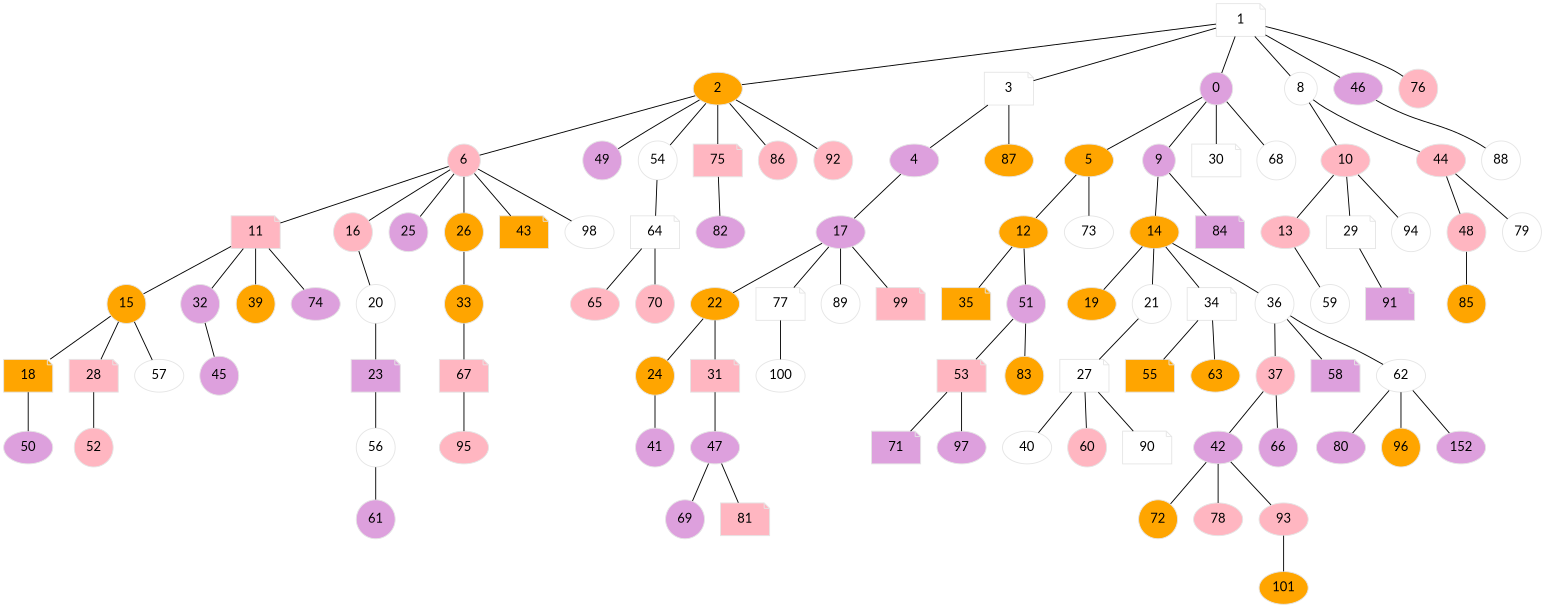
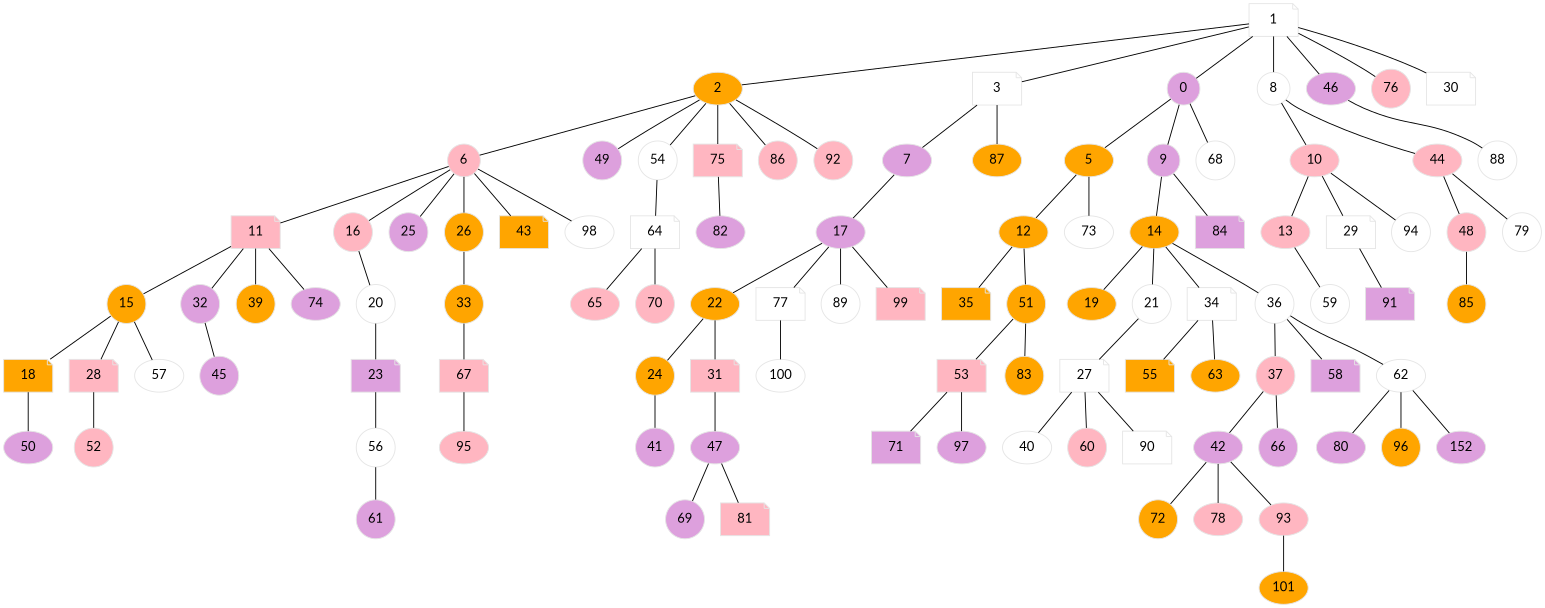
(1216, 125) -> (1363, 48)
(914, 160) -> (907, 160)
(1026, 304) -> (1026, 304)
